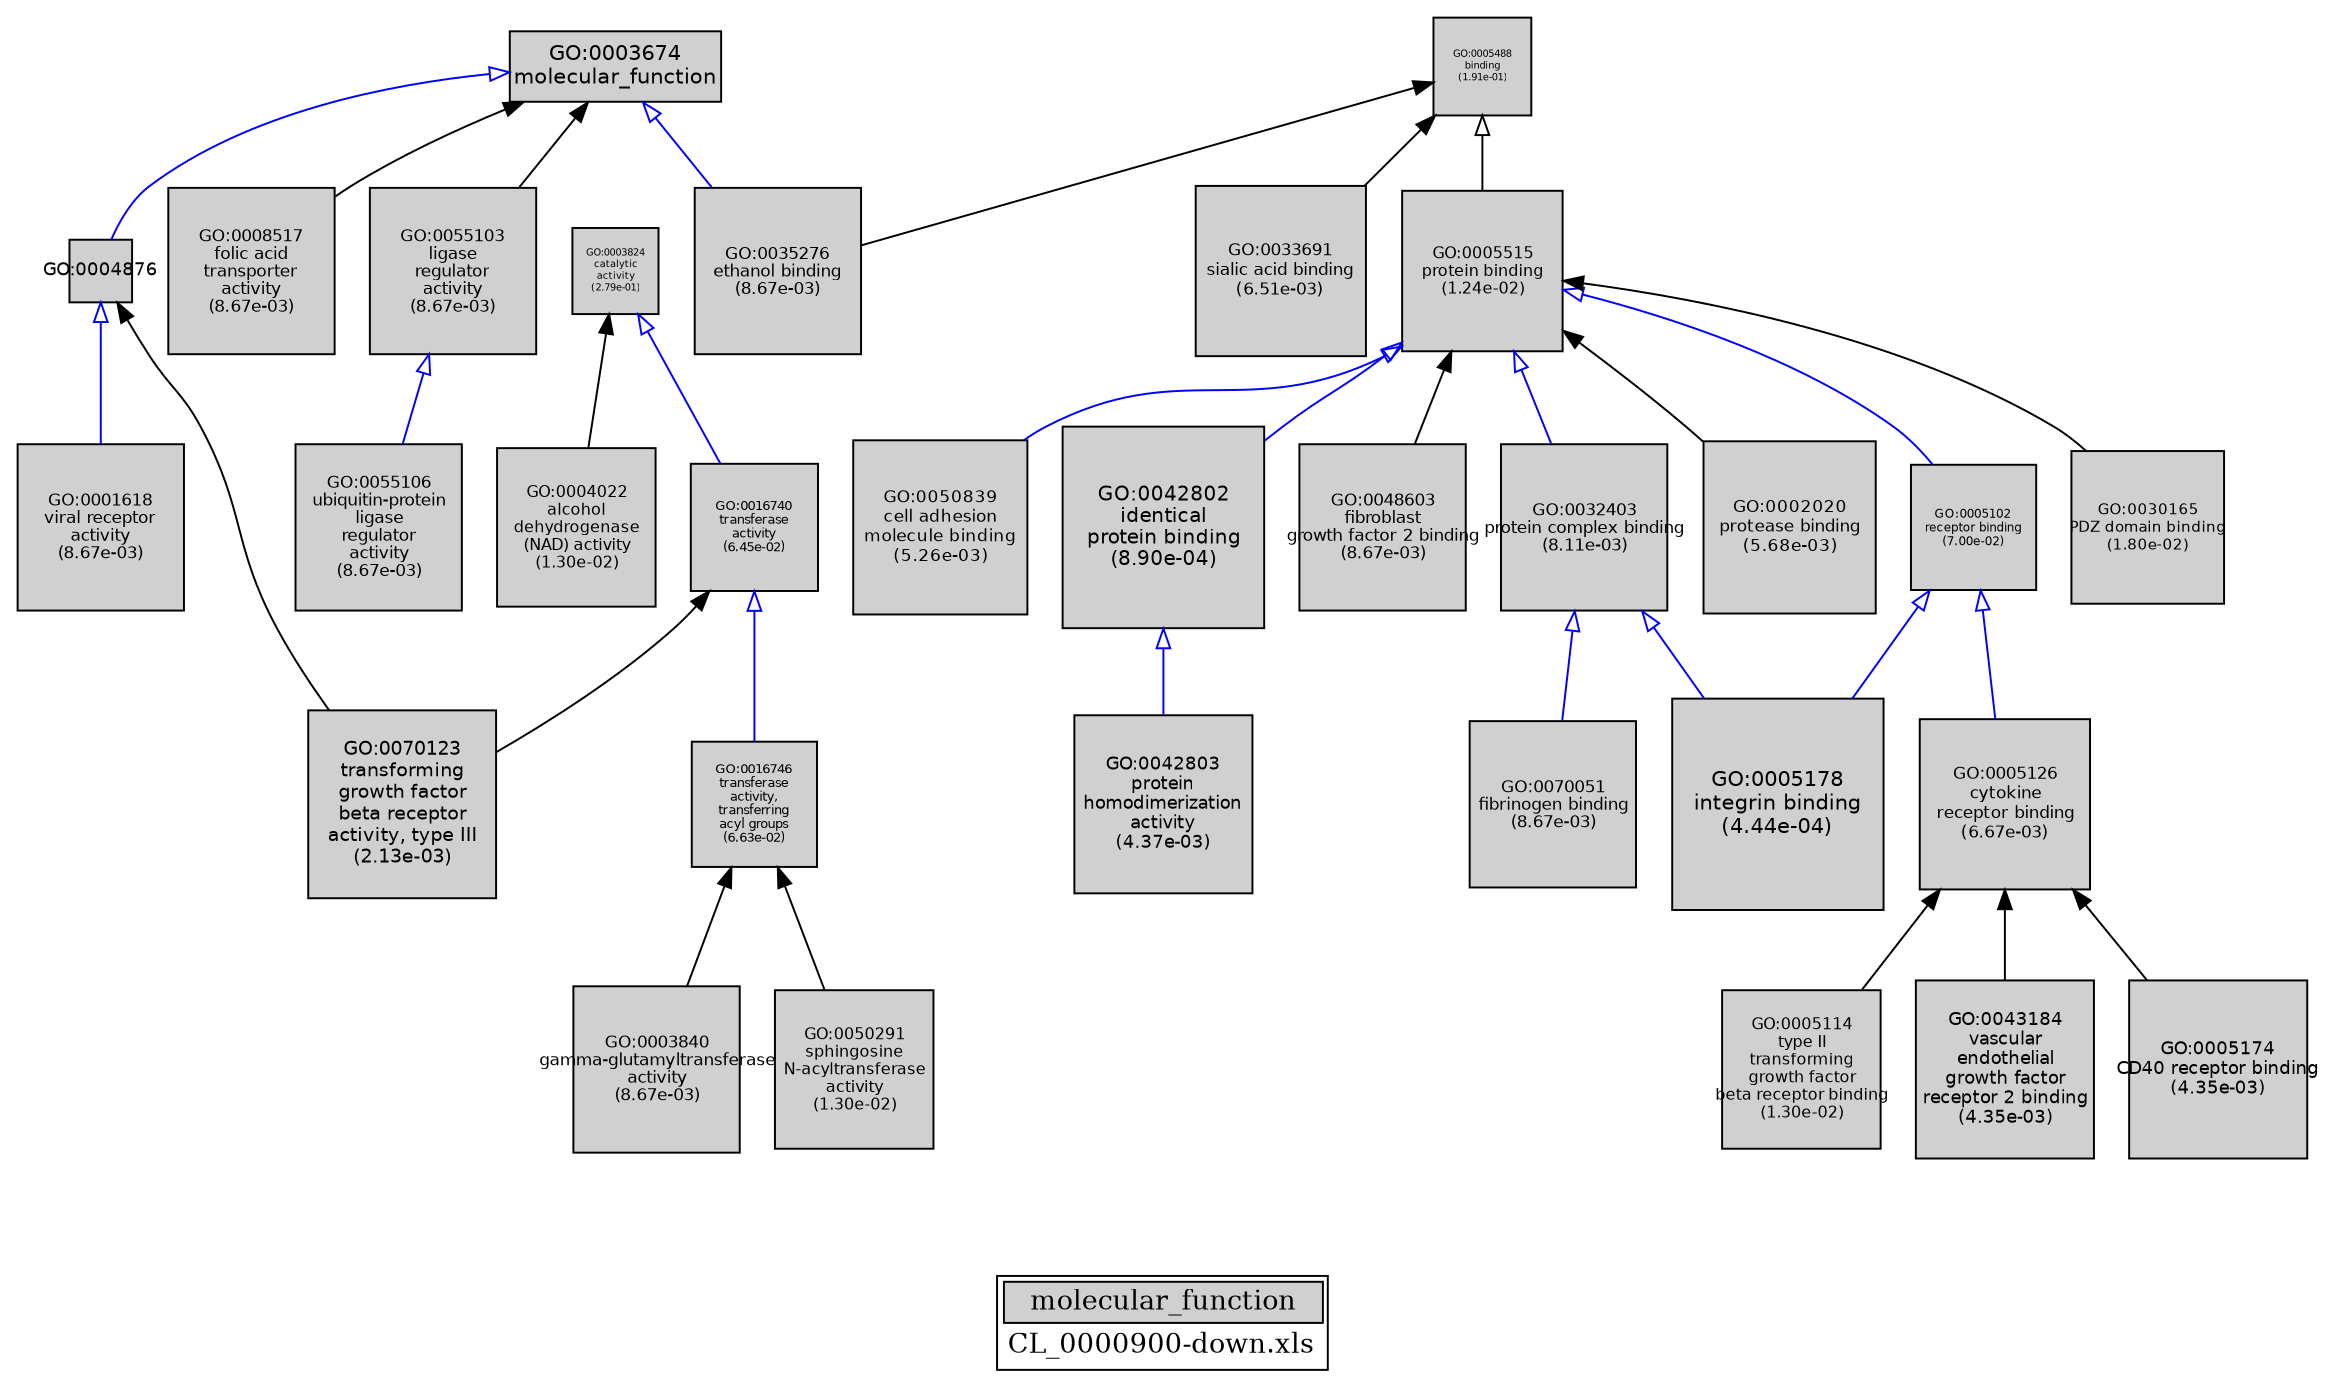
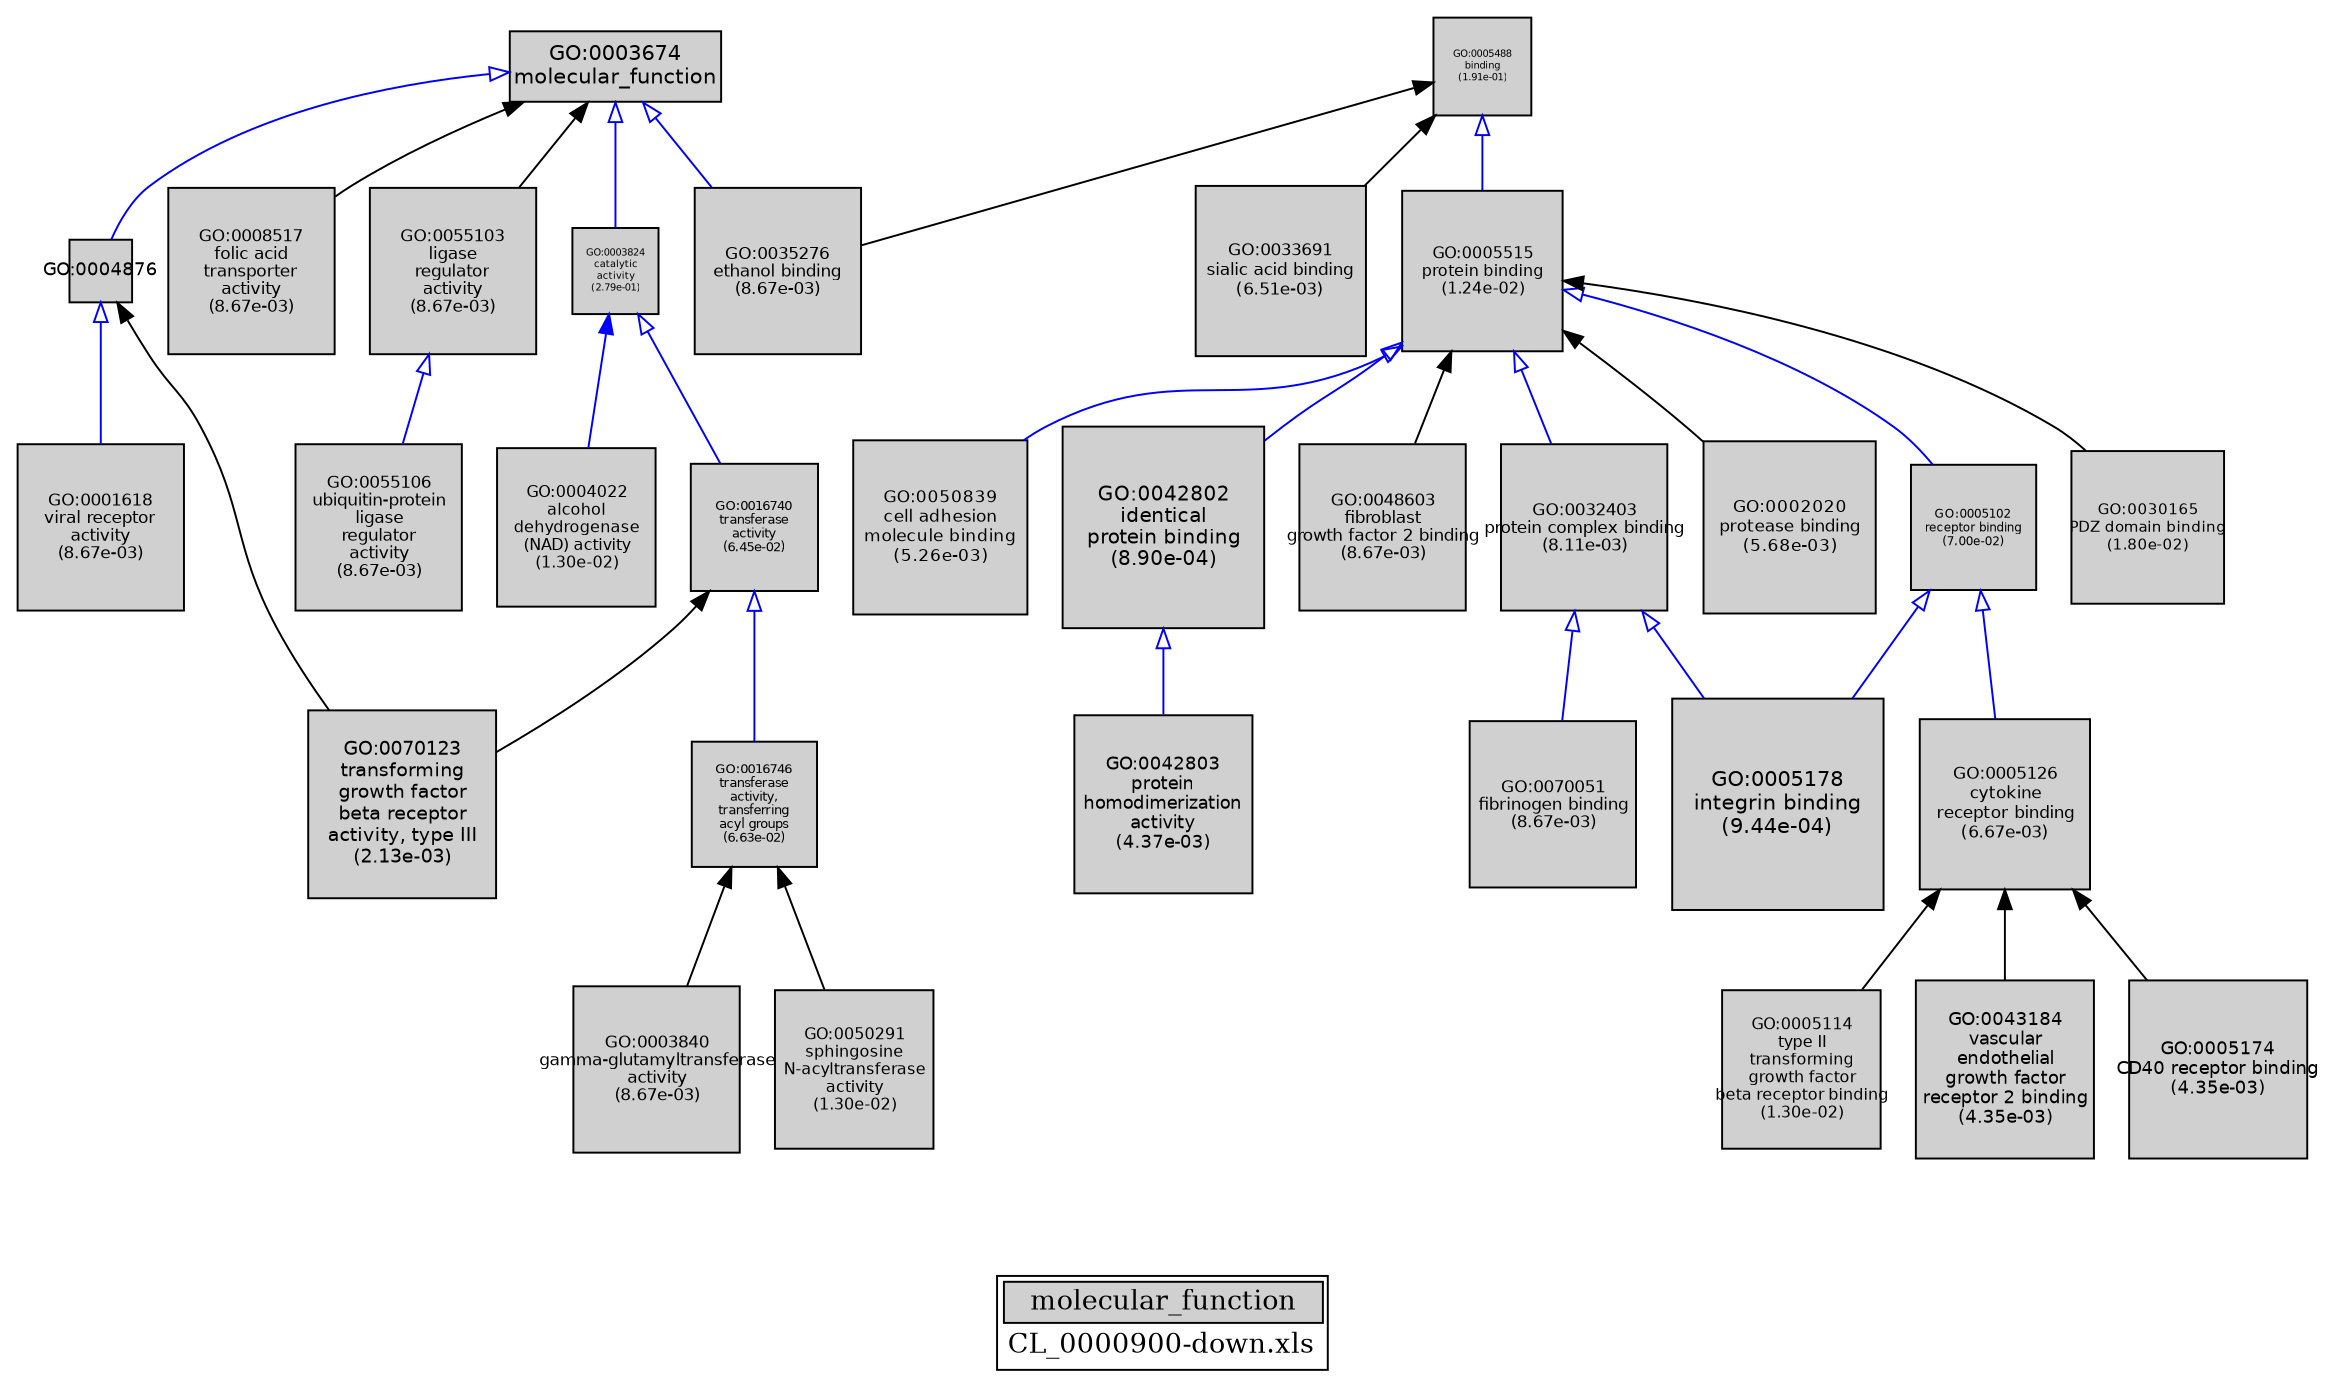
(1482, 163) -> (1482, 163)
none -> (615, 175)
(597, 391) -> (597, 391)
(1778, 827) -> (1778, 827)
